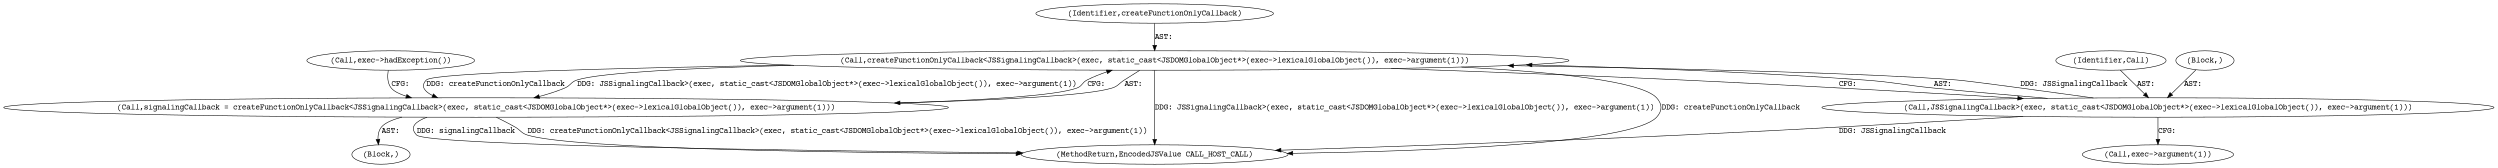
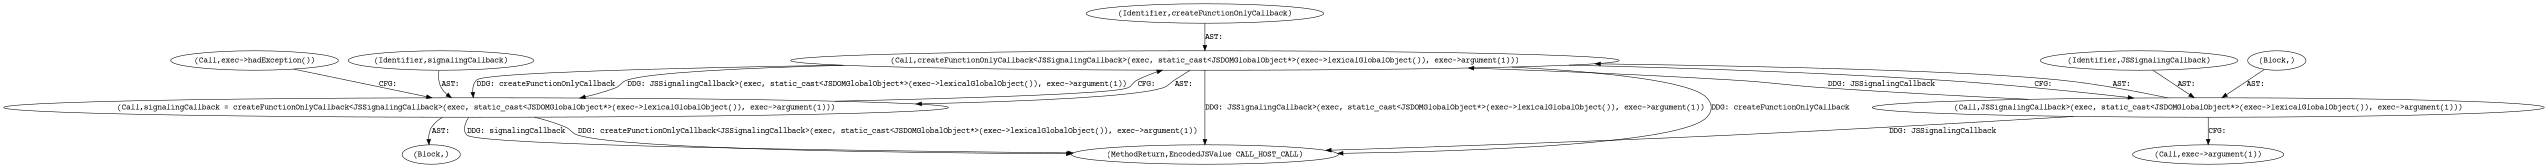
none -> (441, 61)
(2111, 61) -> (2139, 61)
